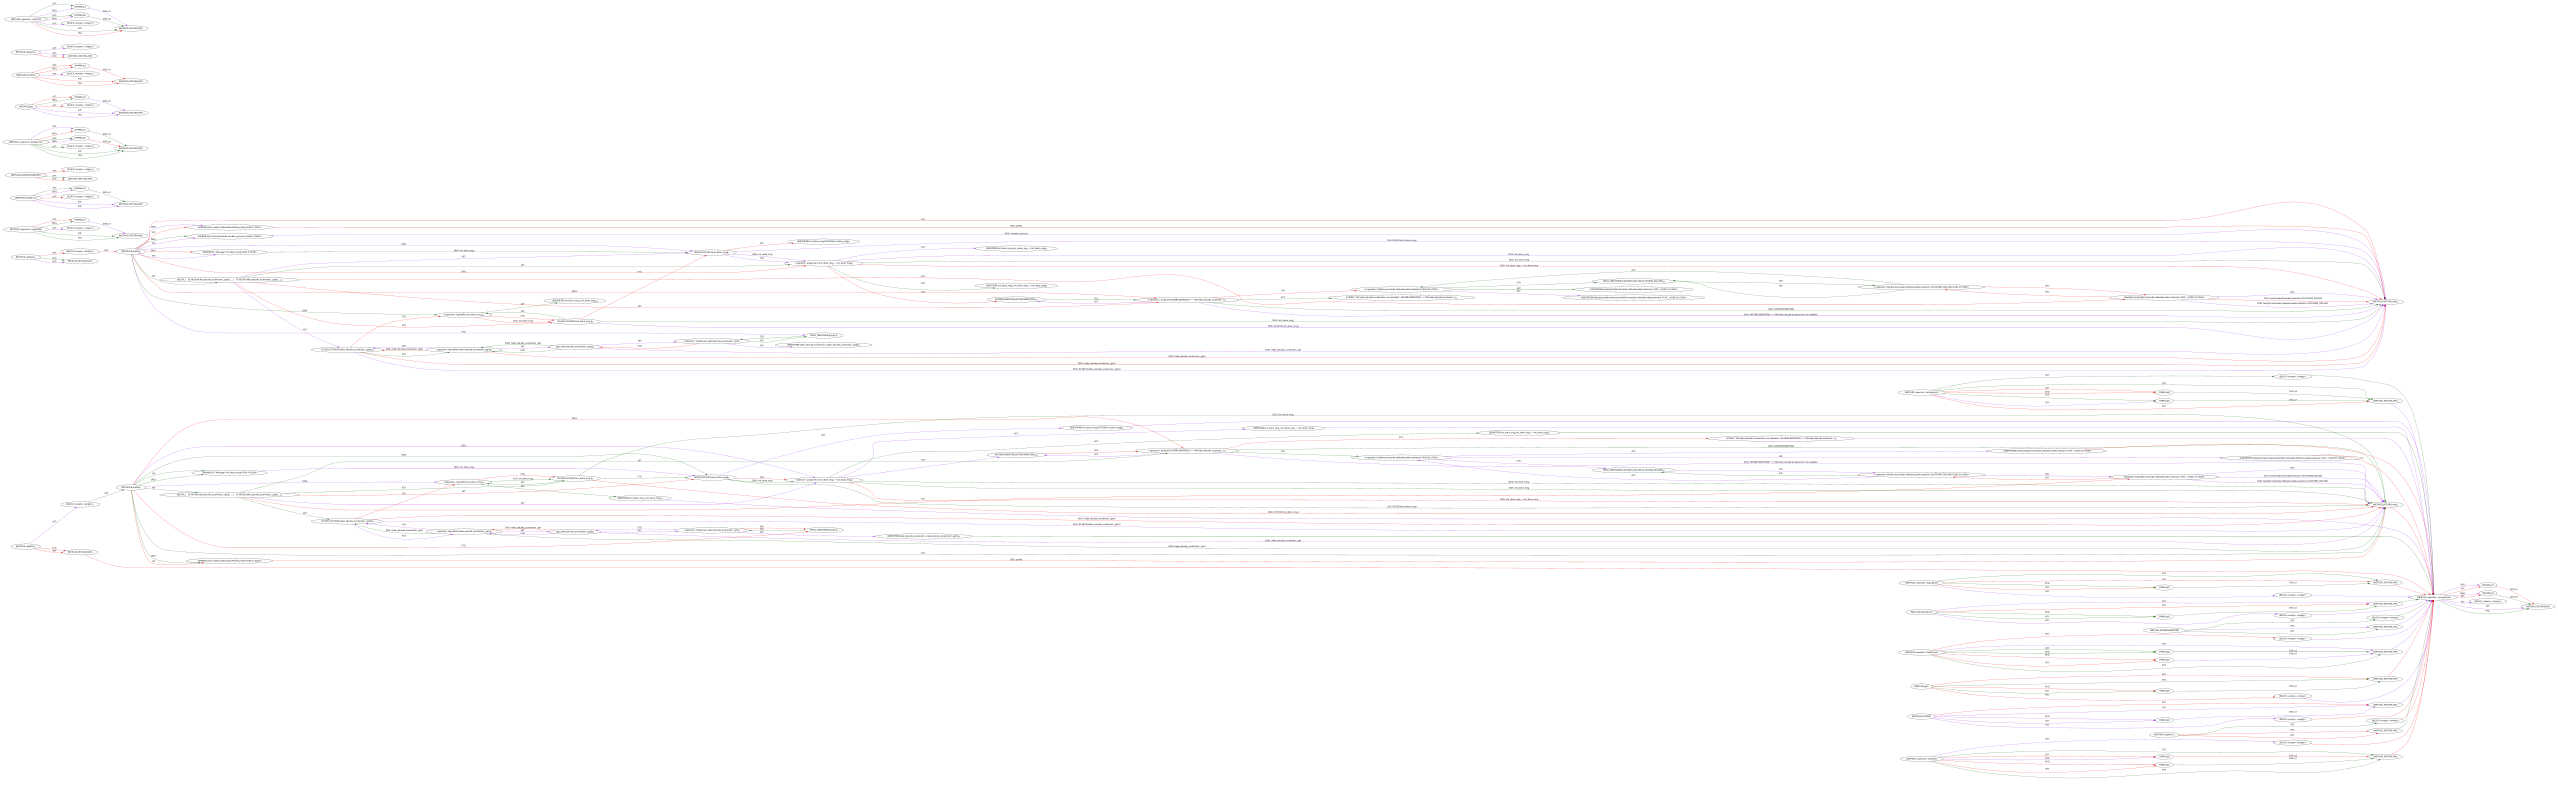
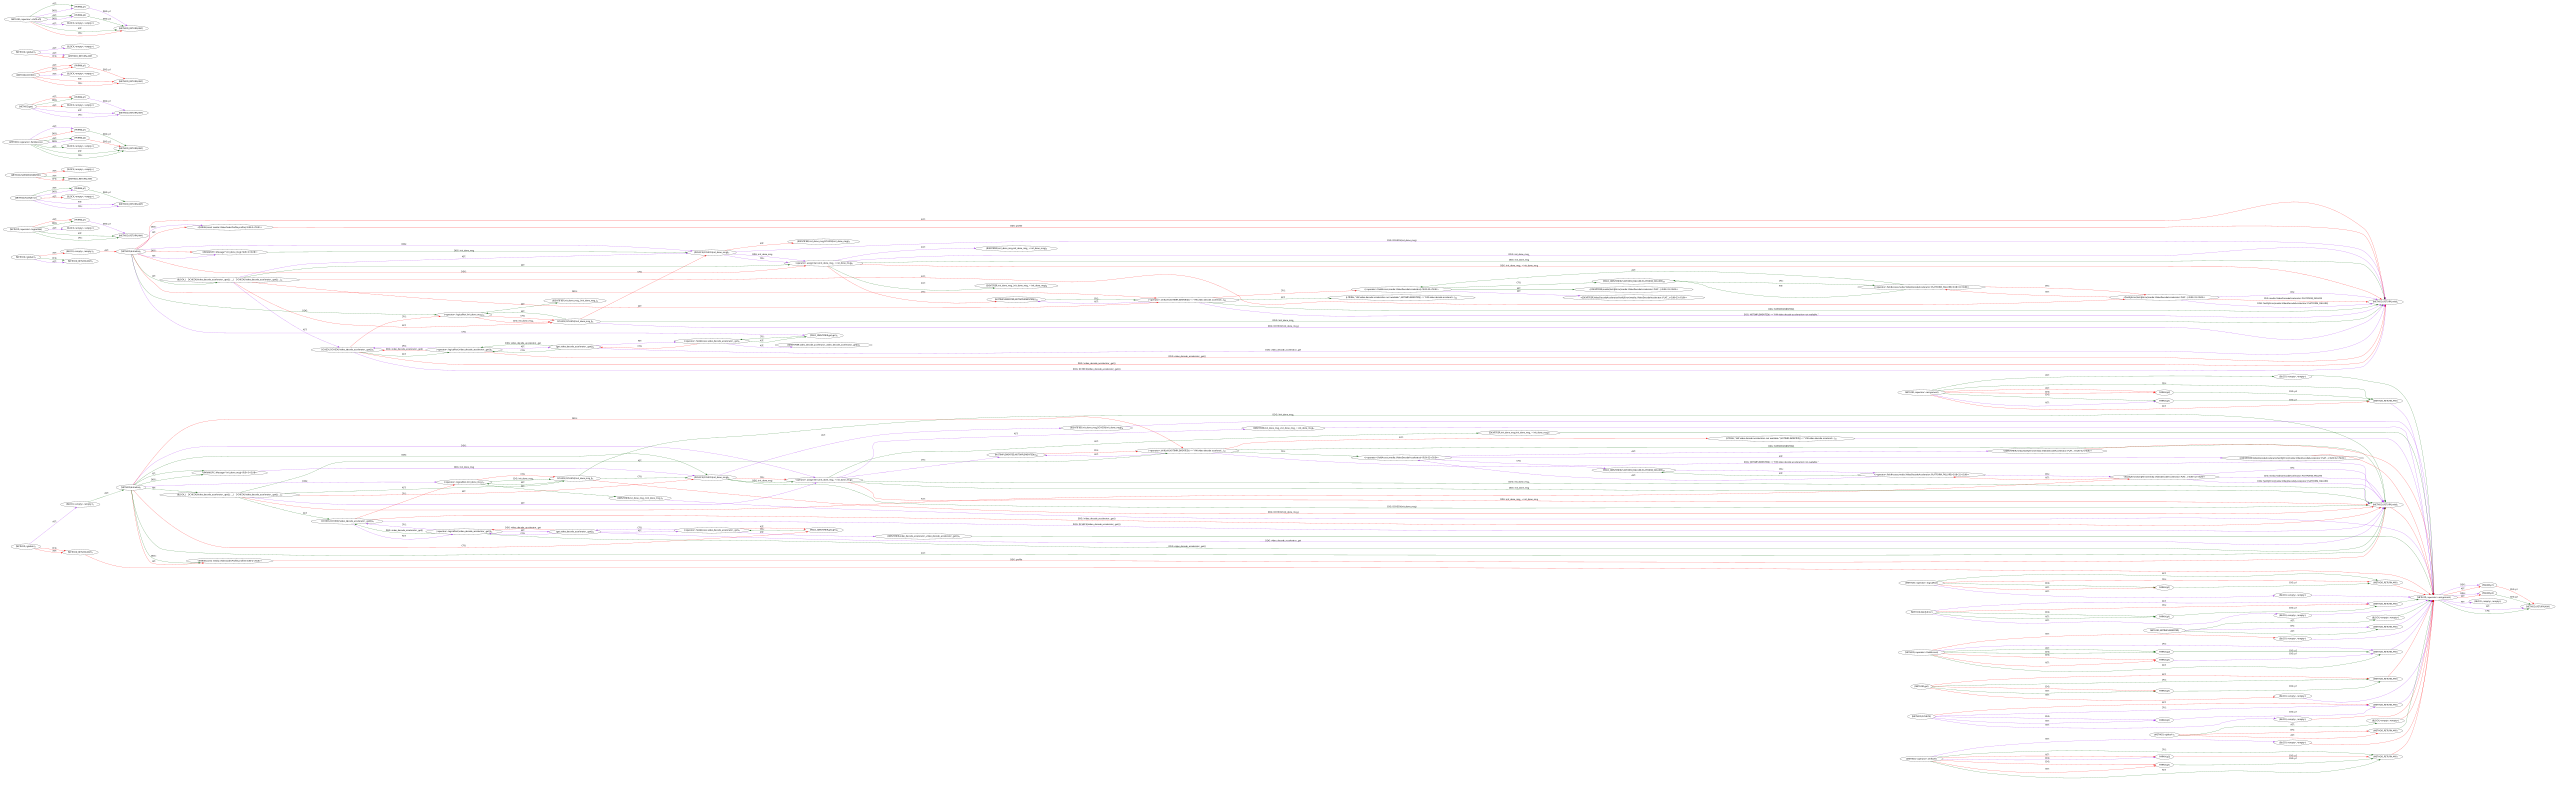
(230, 236) -> none
